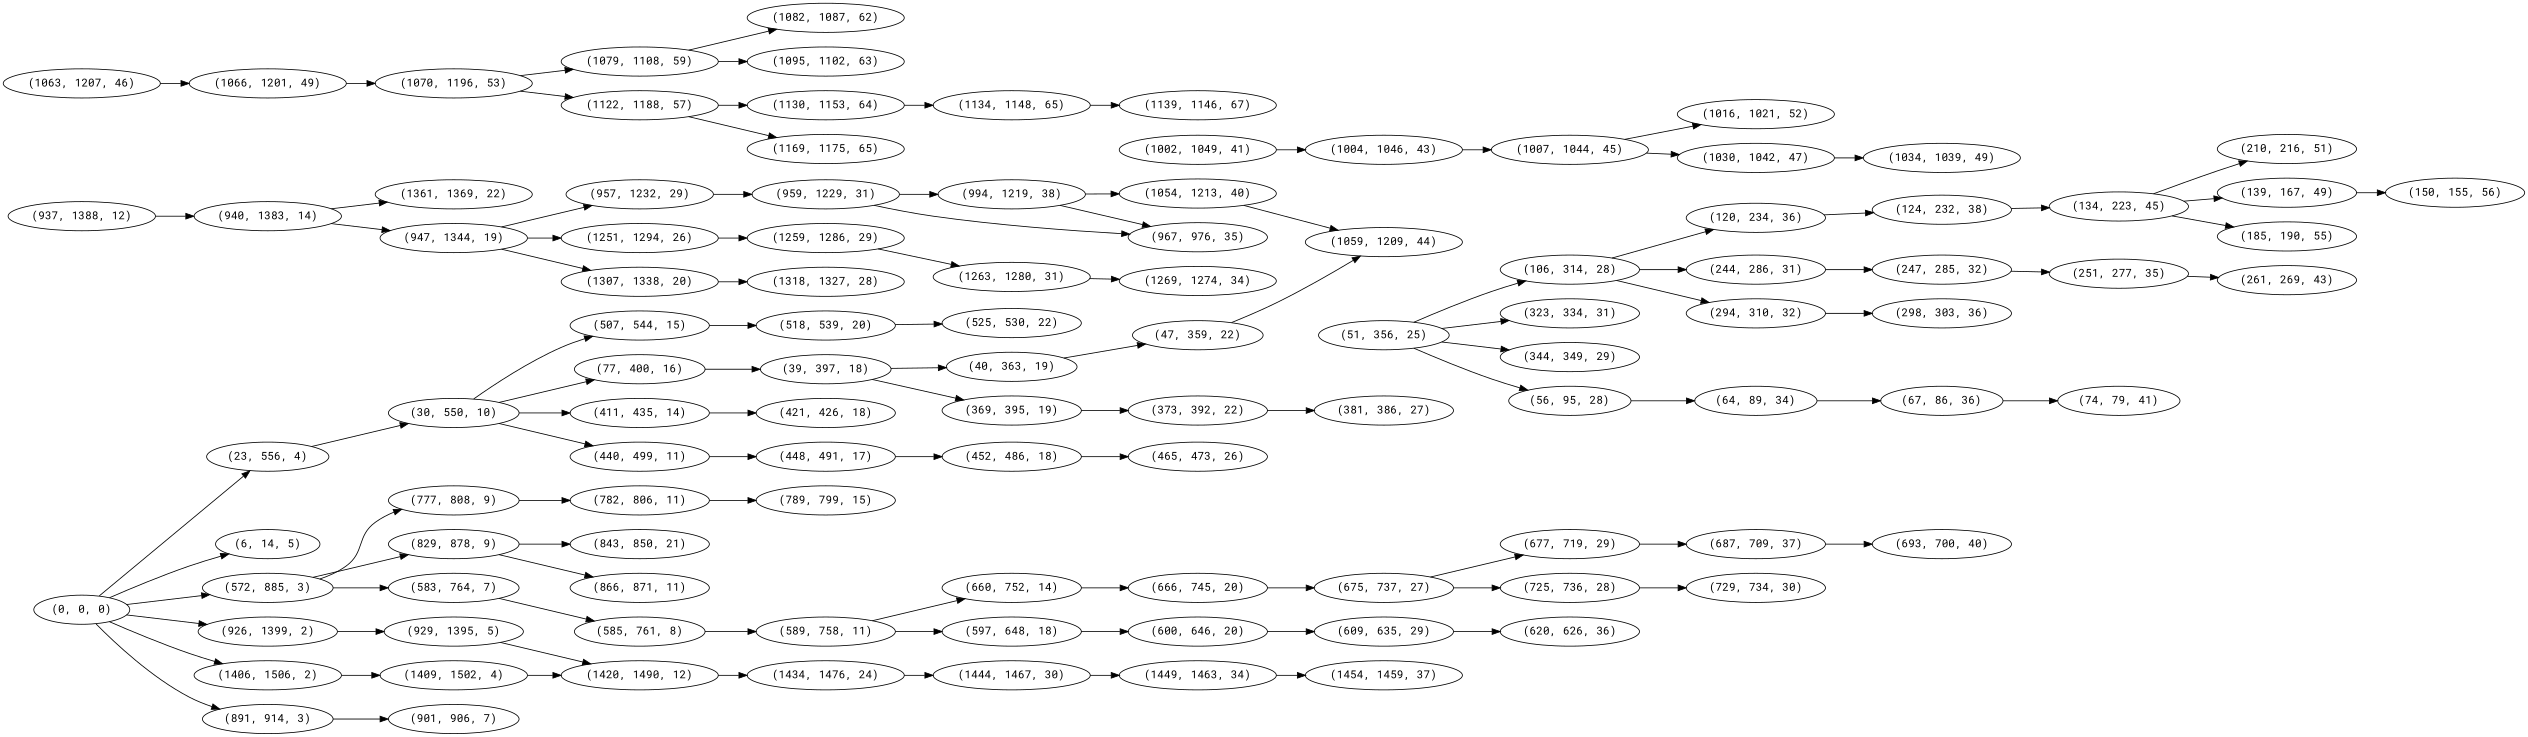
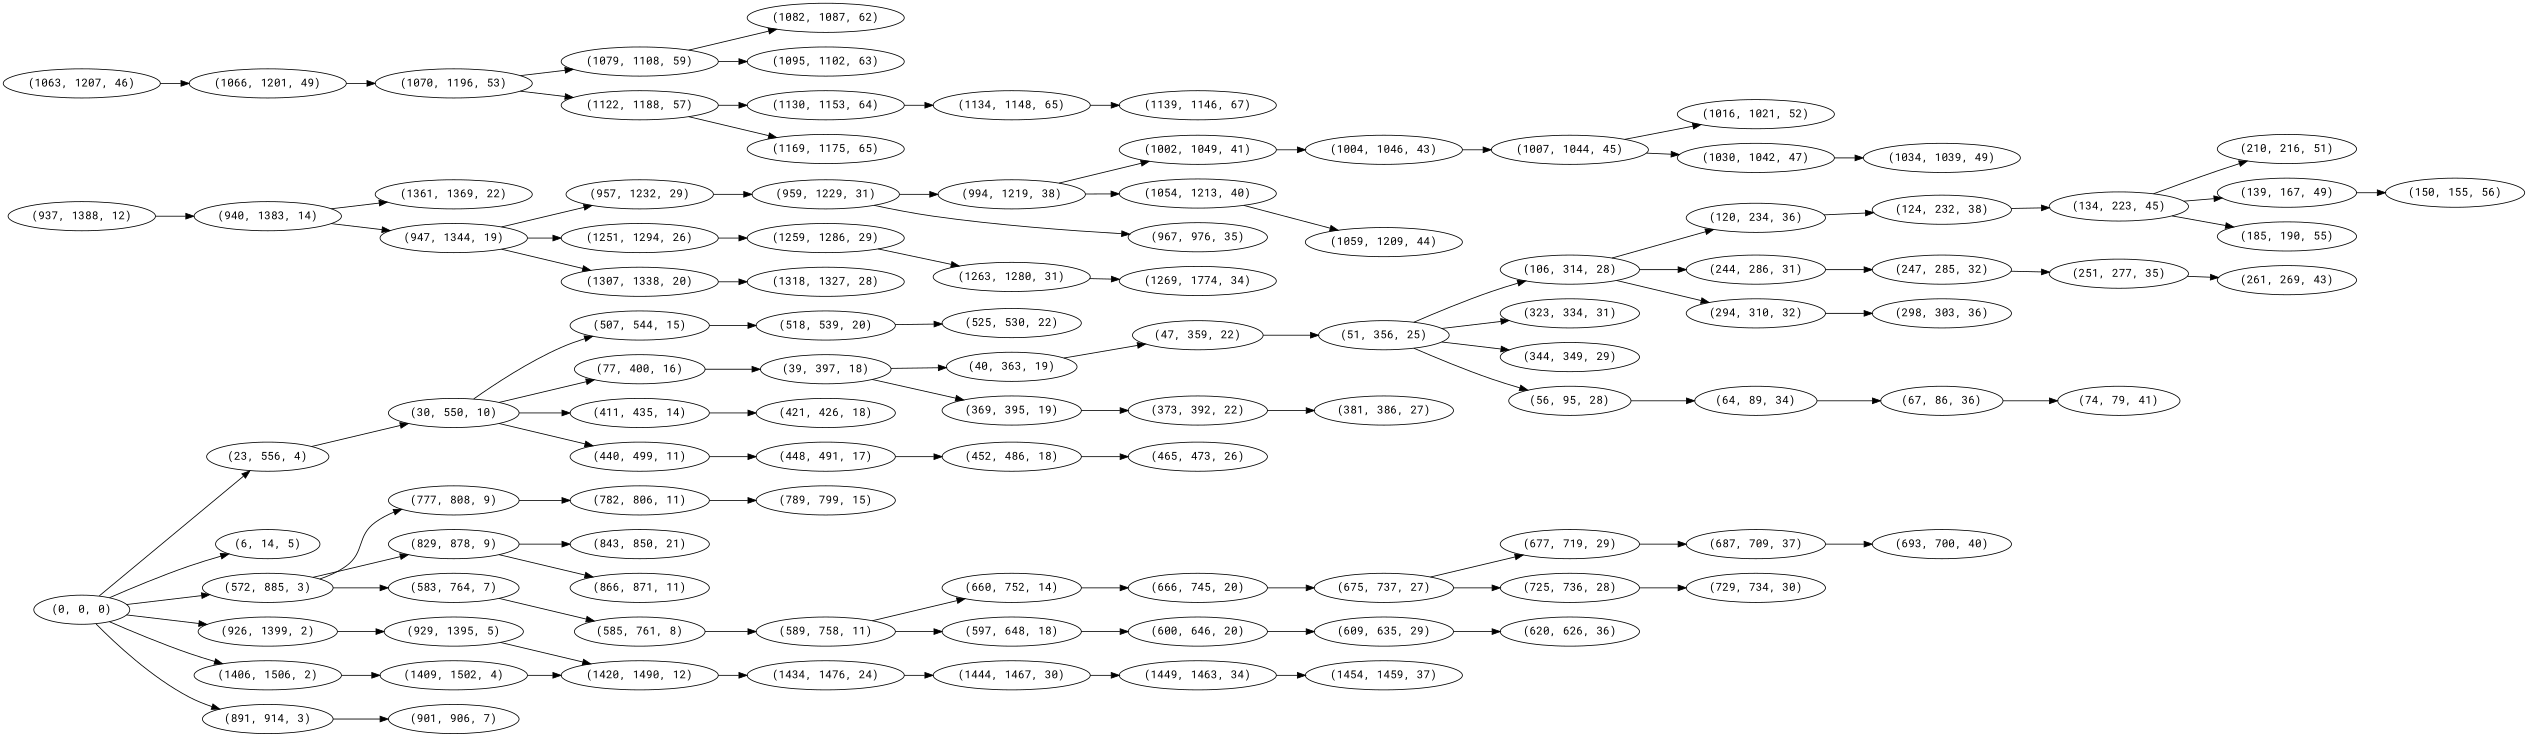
(1101, 215) -> (1100, 173)
(1198, 281) -> (1198, 281)
(1294, 294) -> (1287, 335)
